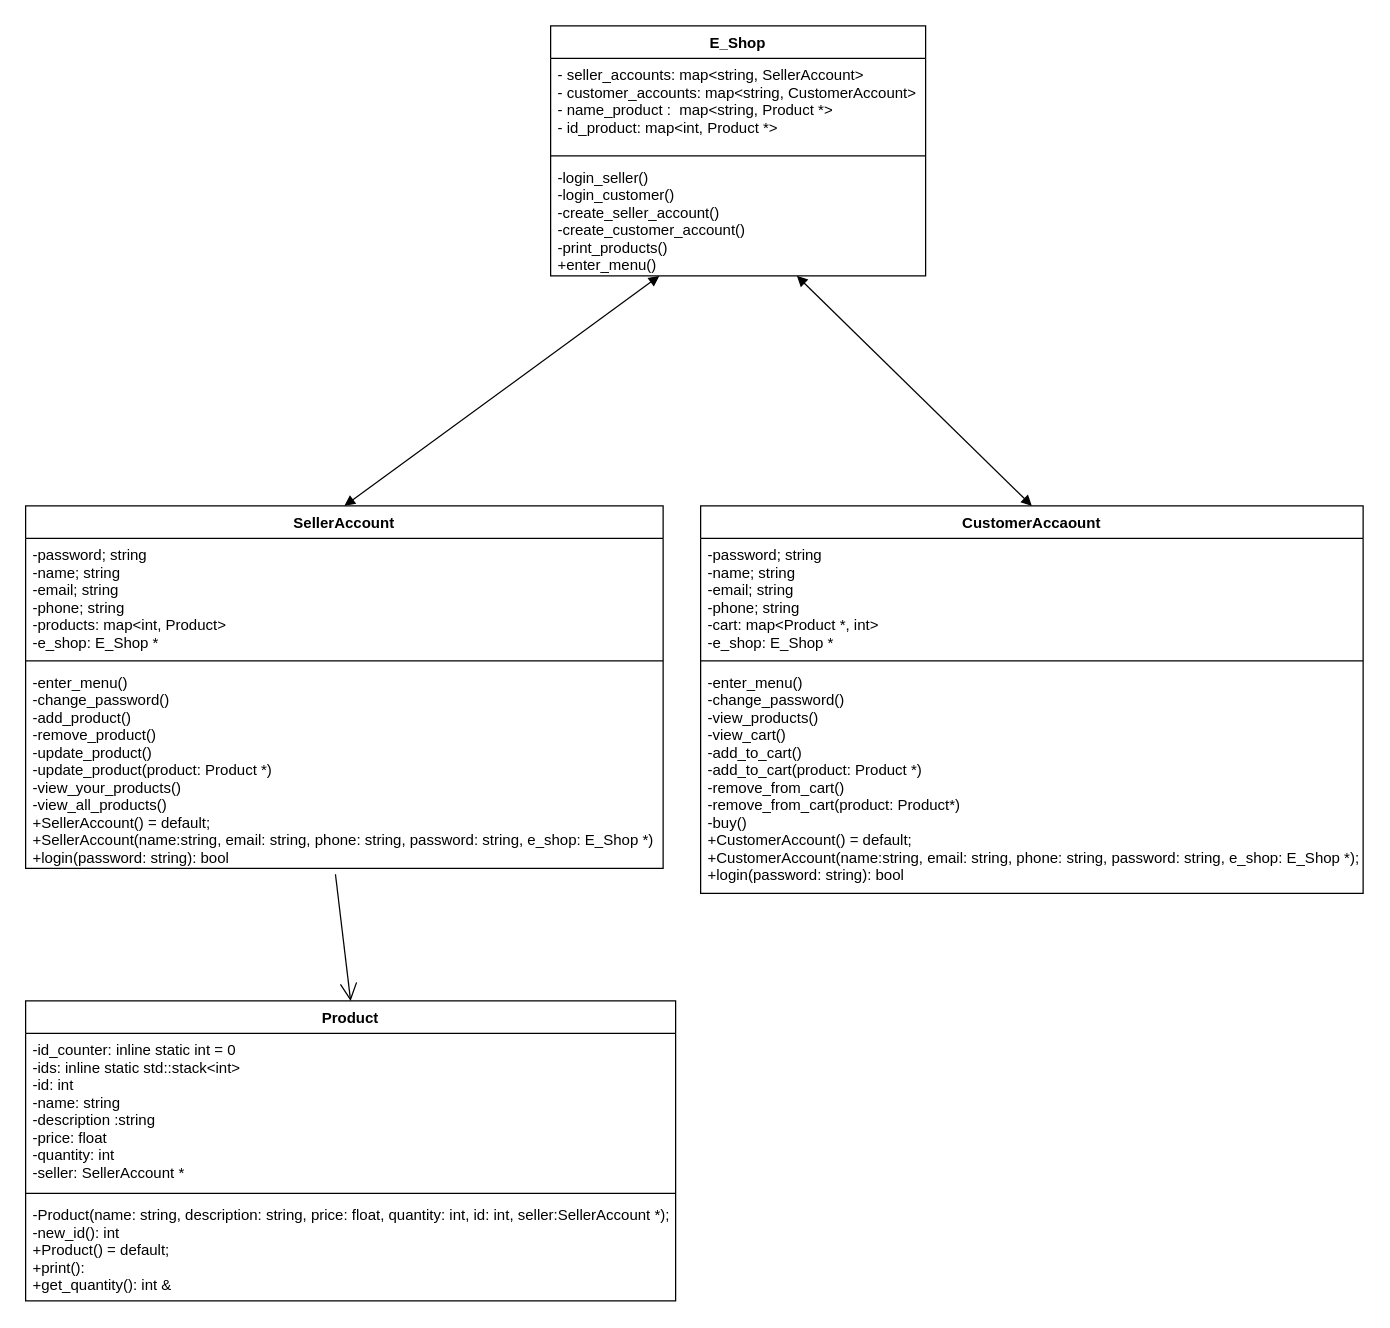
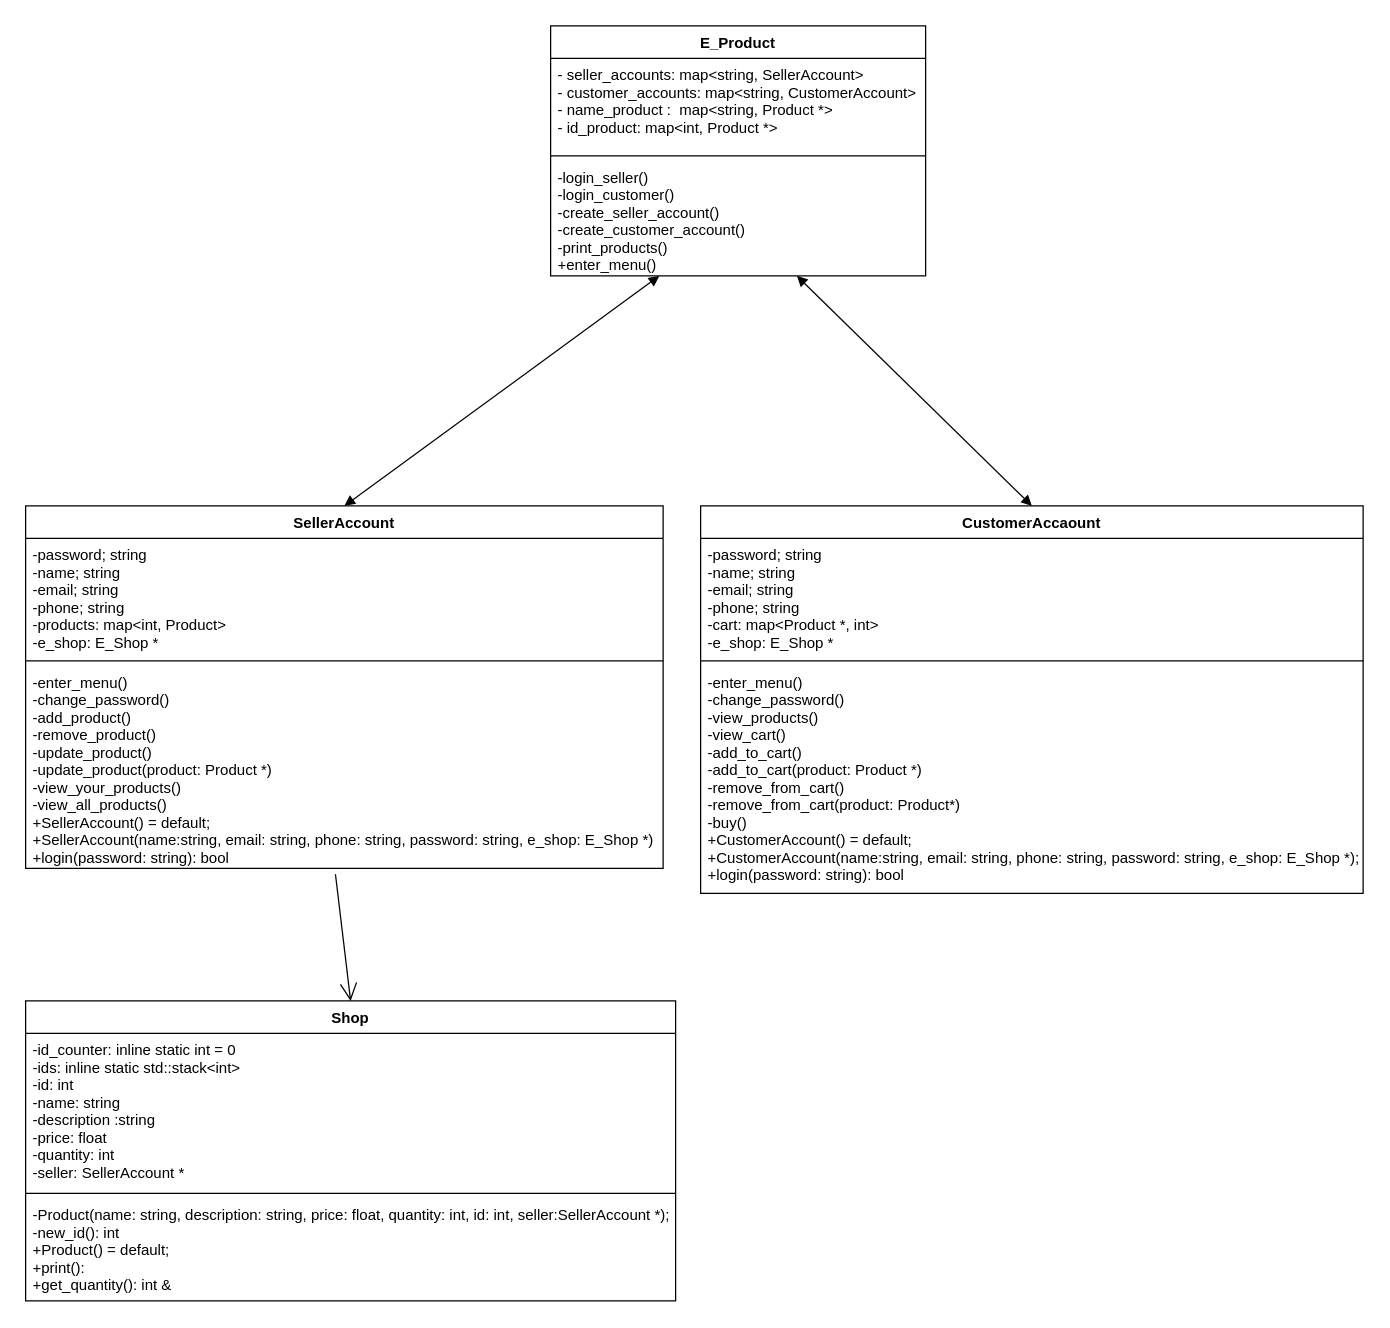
(738, 43) -> (738, 43)
(350, 1018) -> (350, 1018)
